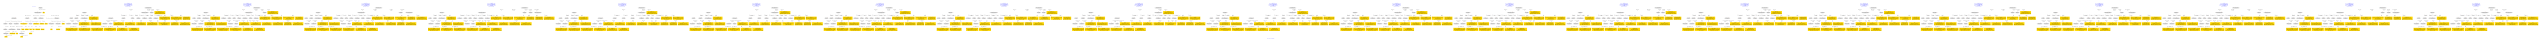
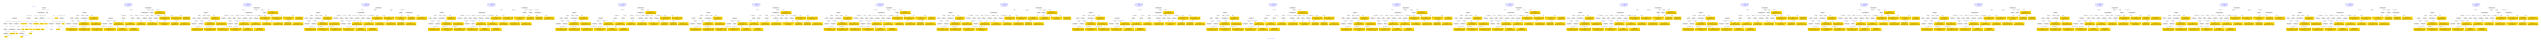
(44, 13) -> (47, 13)
none -> (57, 18)
(51, 29) -> (51, 29)
